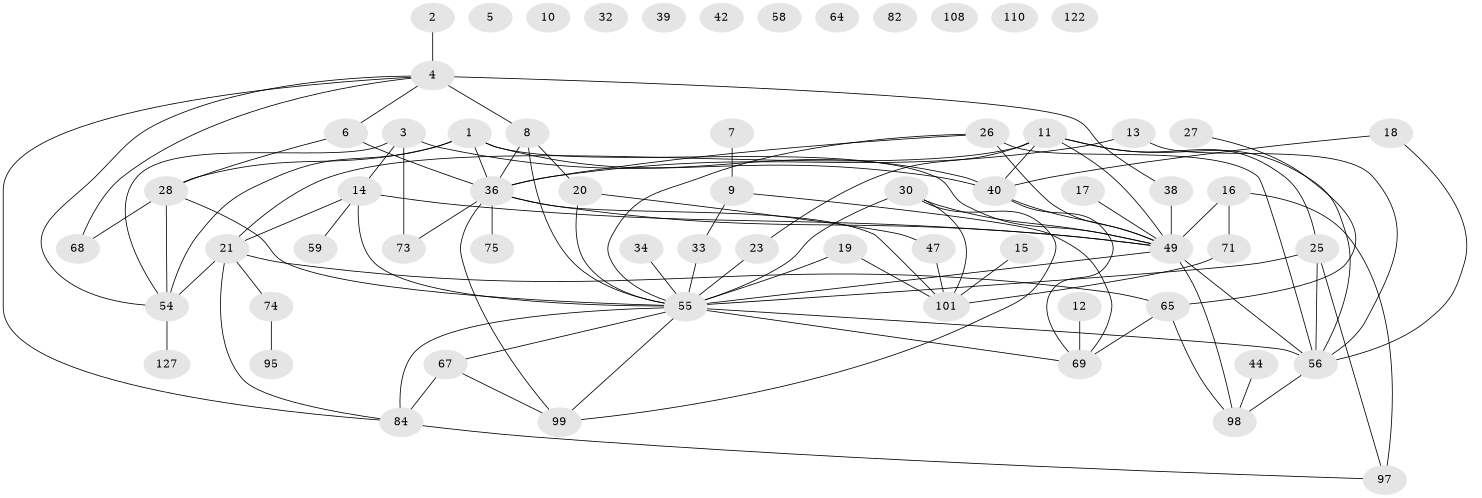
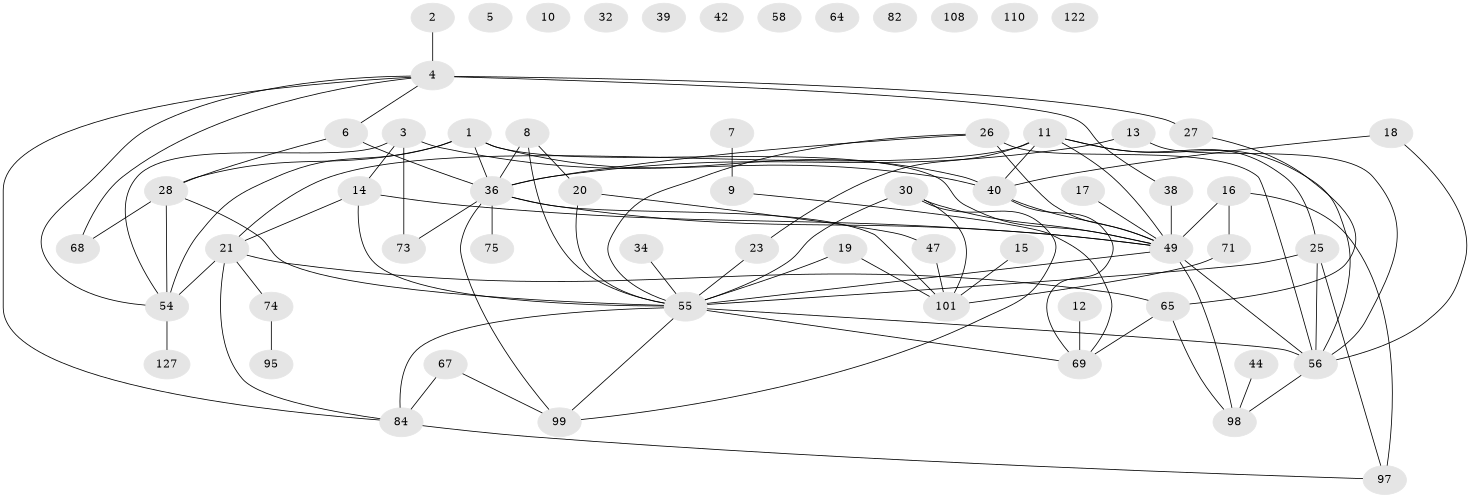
(480, 104) -> (816, 86)
(315, 249) -> none
(699, 249) -> none
(566, 336) -> none
